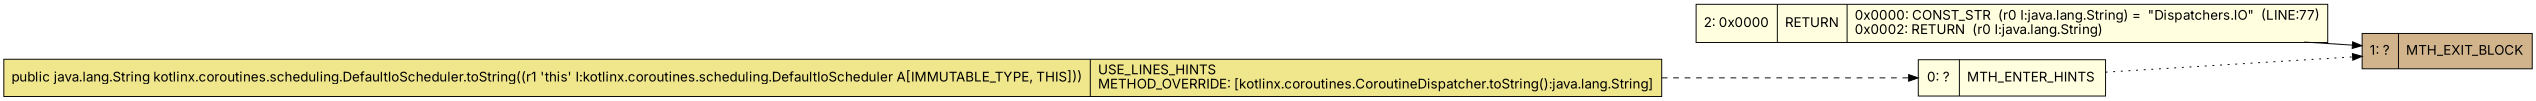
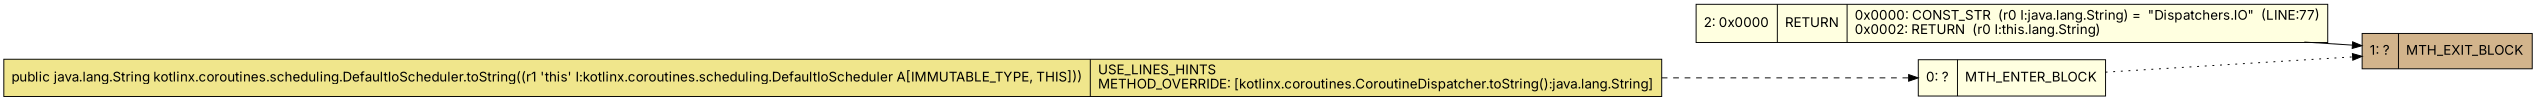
(1981, 30) -> (1980, 30)
(2031, 77) -> (2032, 77)
